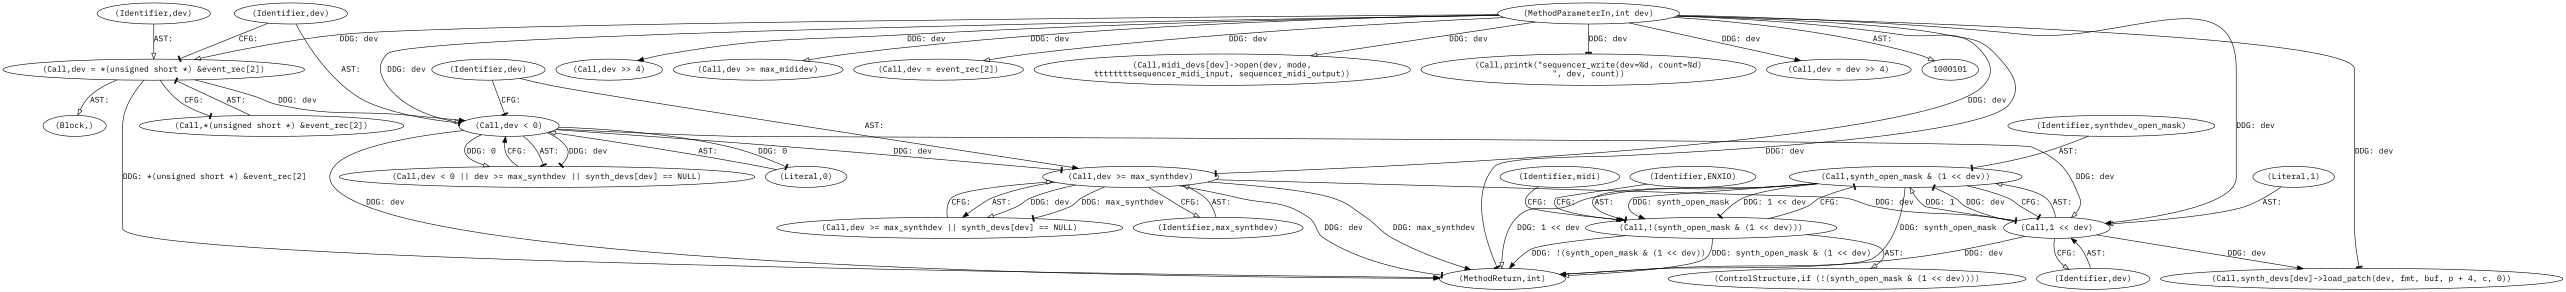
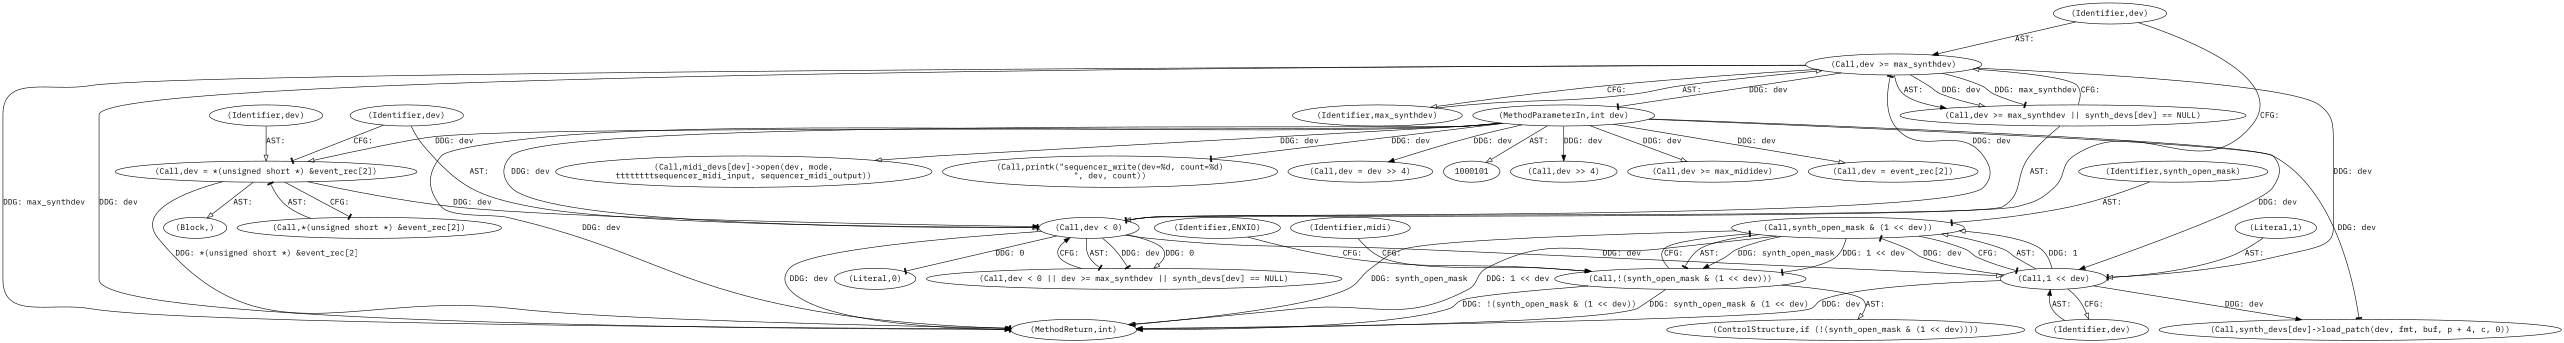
(2111, 126) -> (2173, 172)
(1778, 135) -> (1730, 90)
(666, 150) -> (1618, 216)
